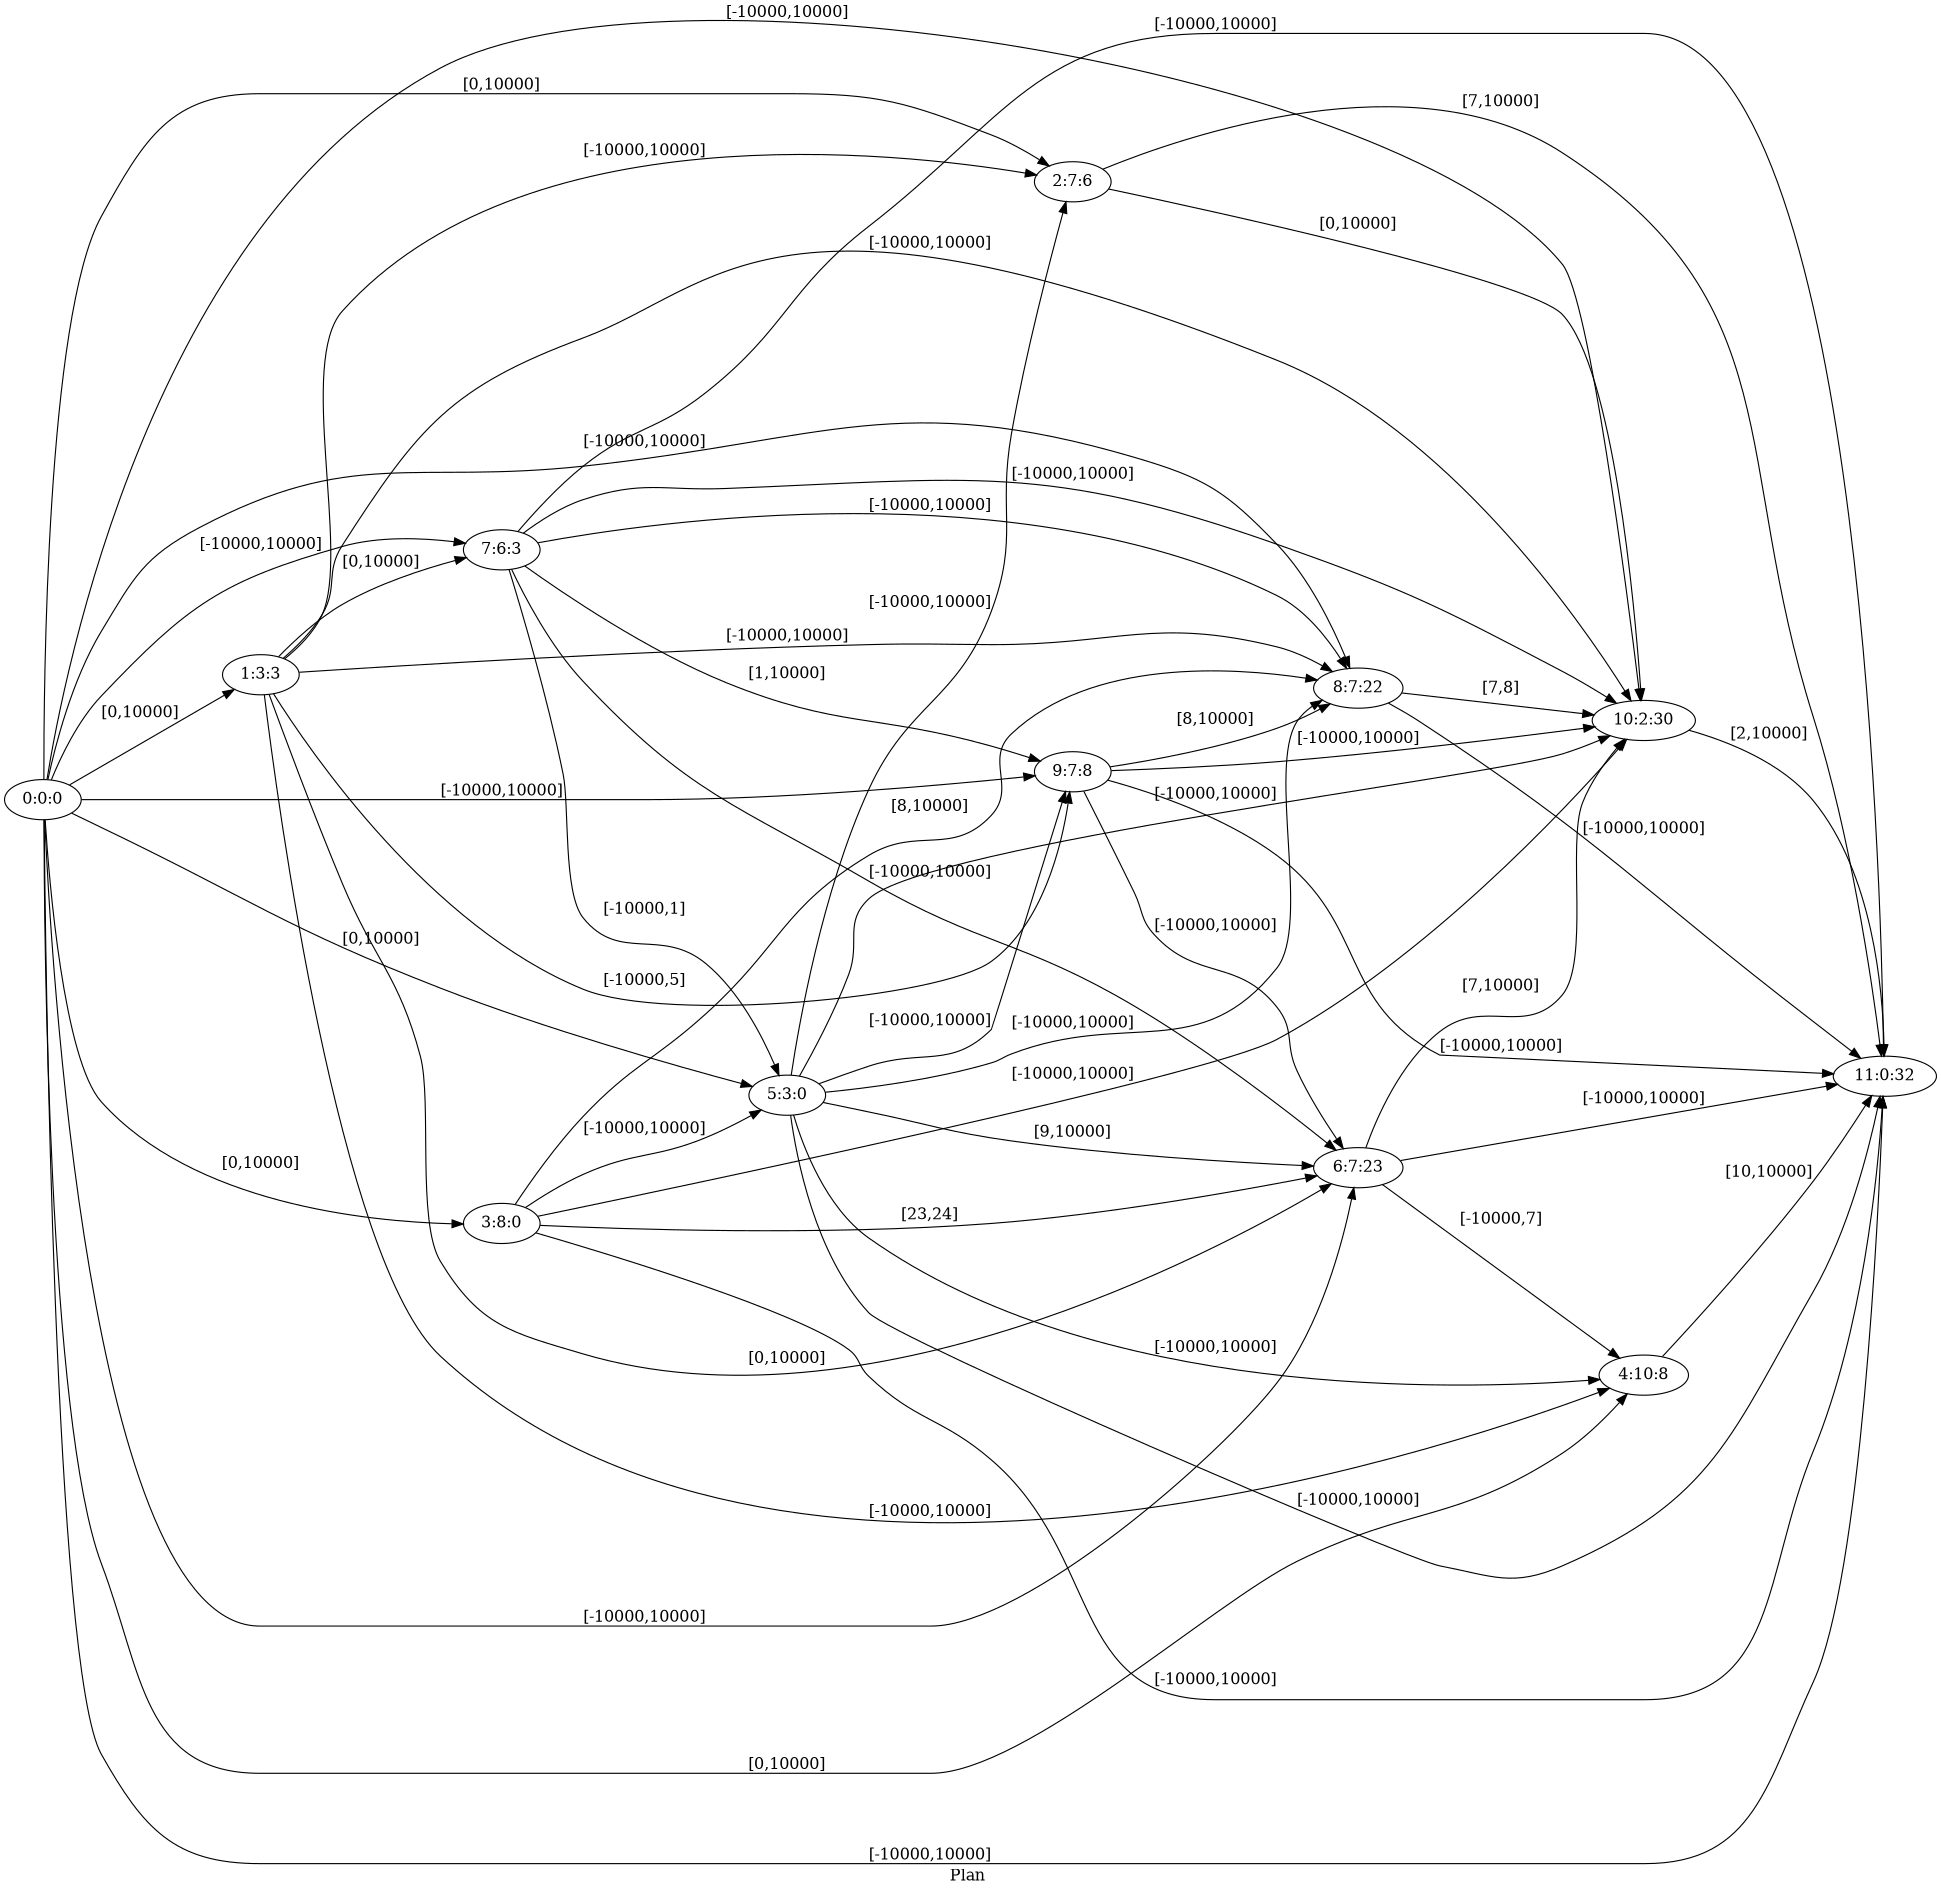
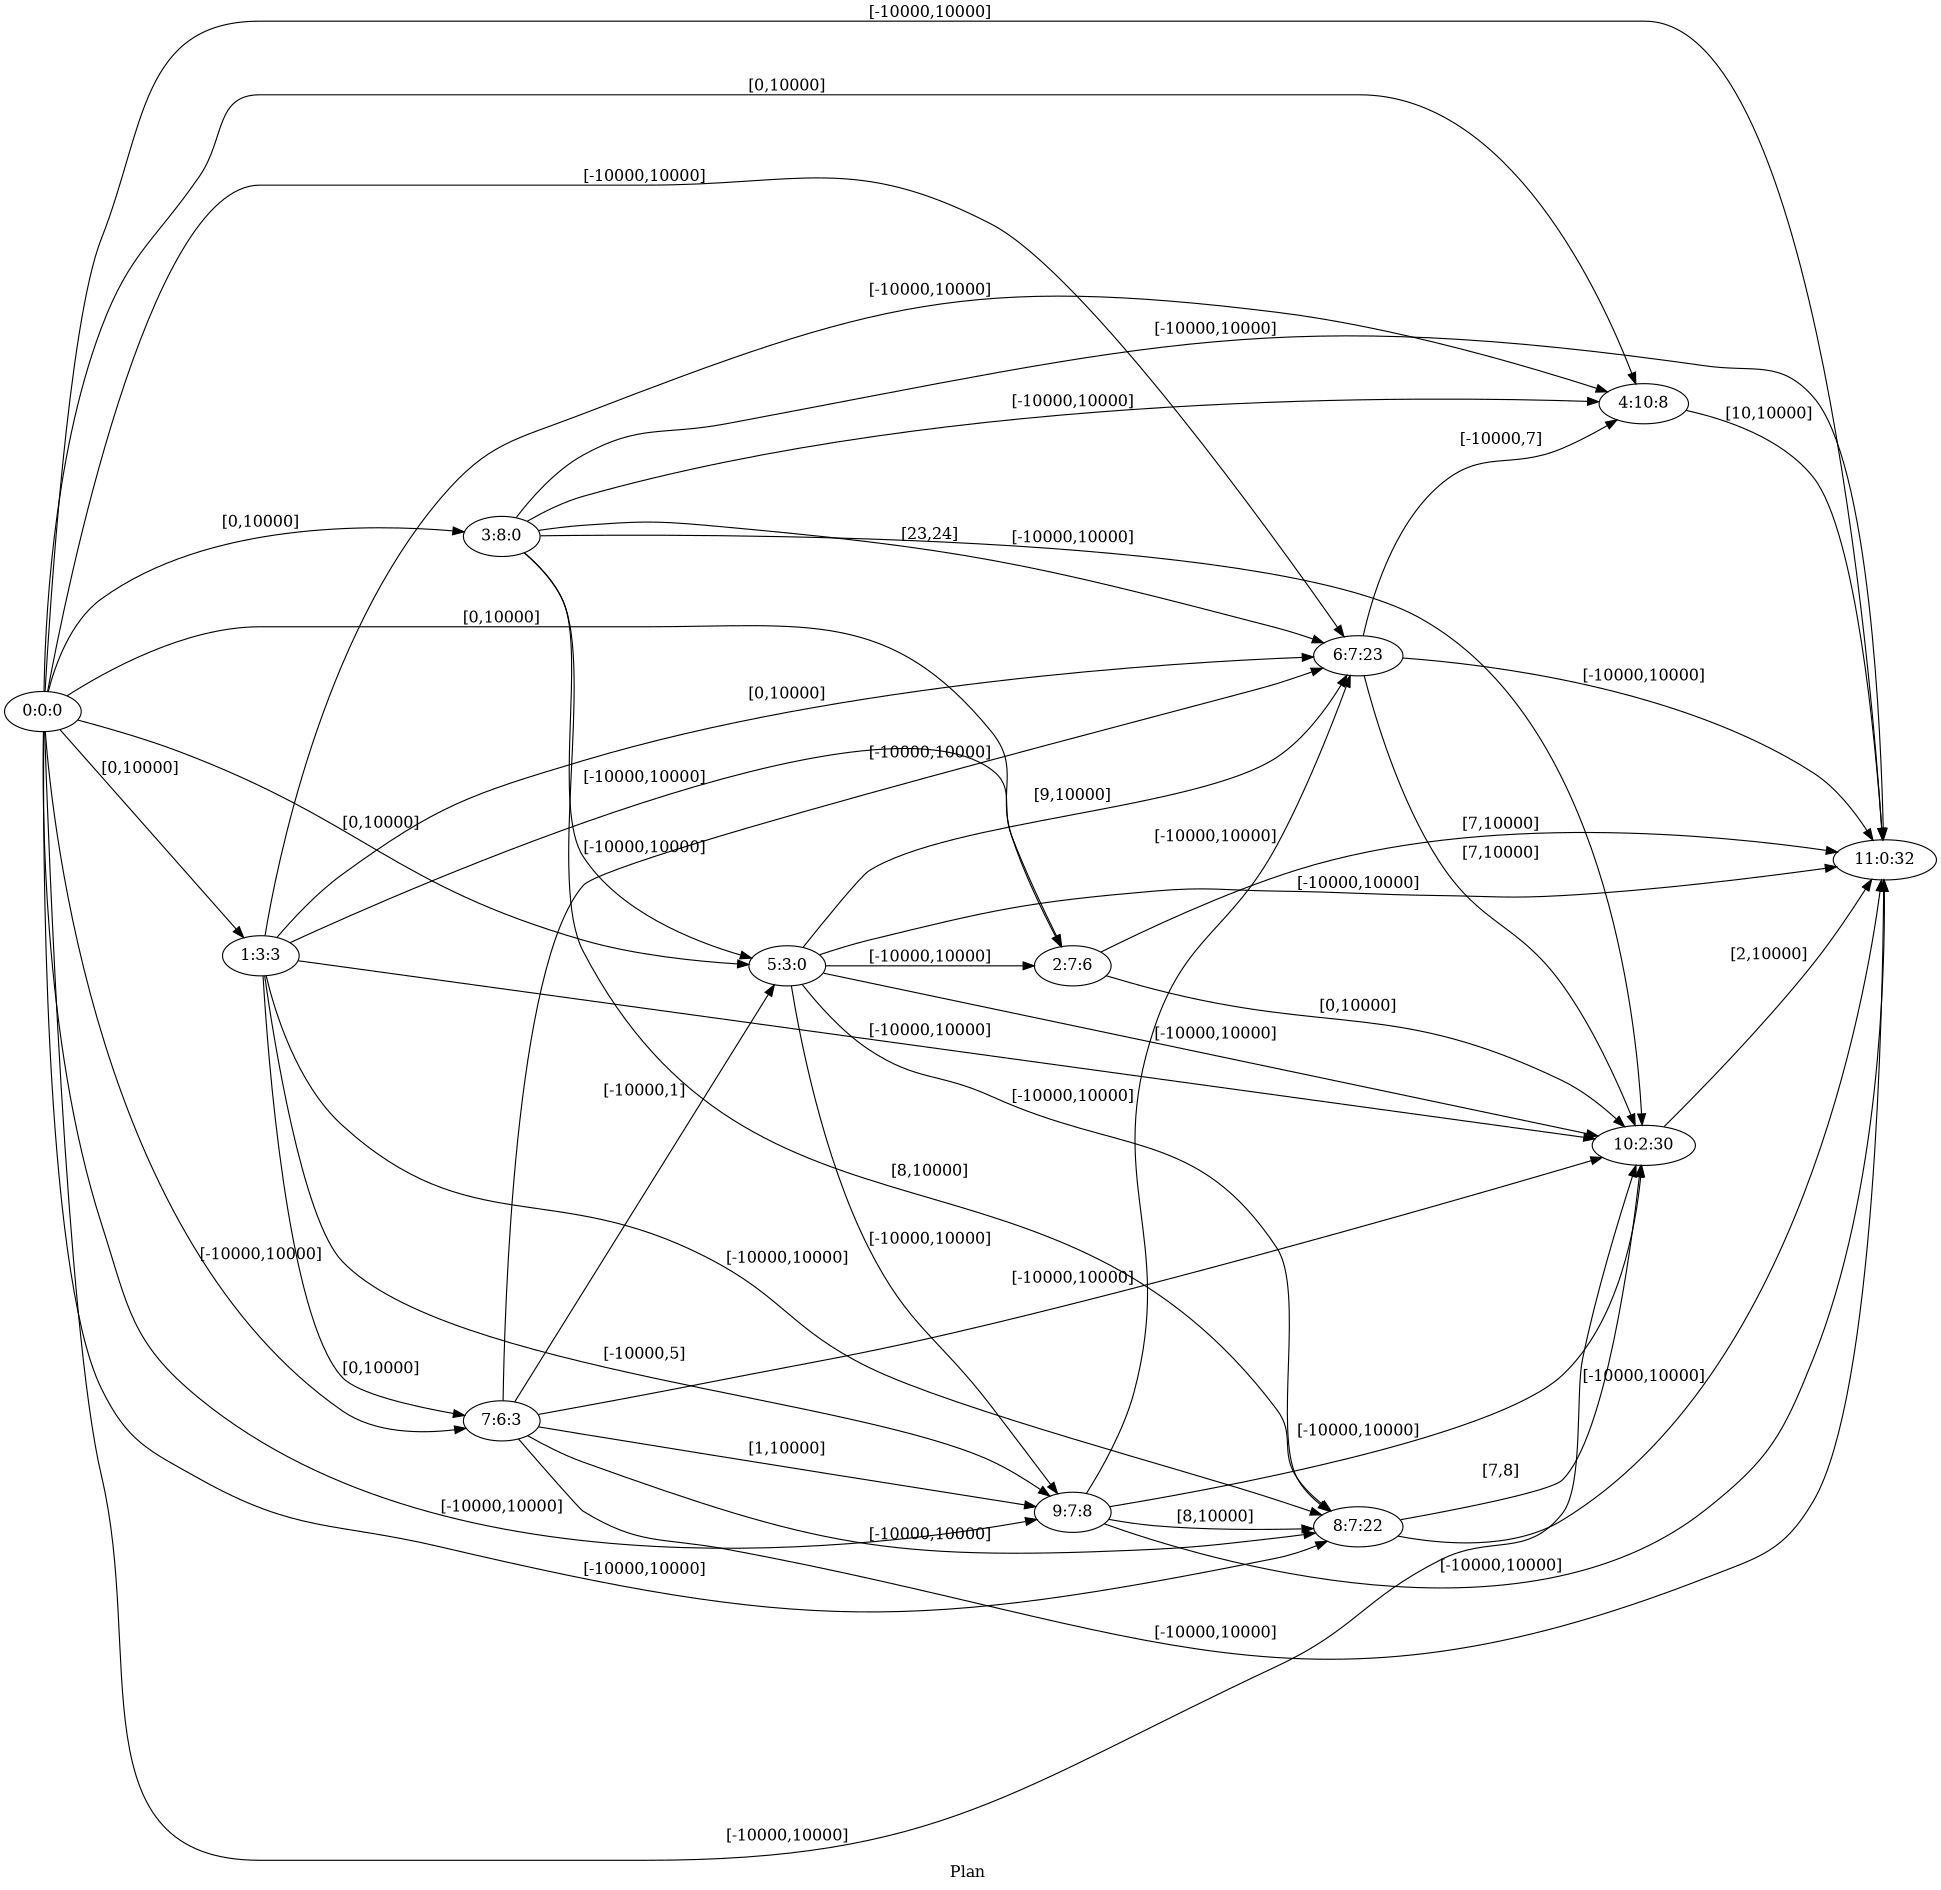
(1144, 1352) -> (1051, 416)
